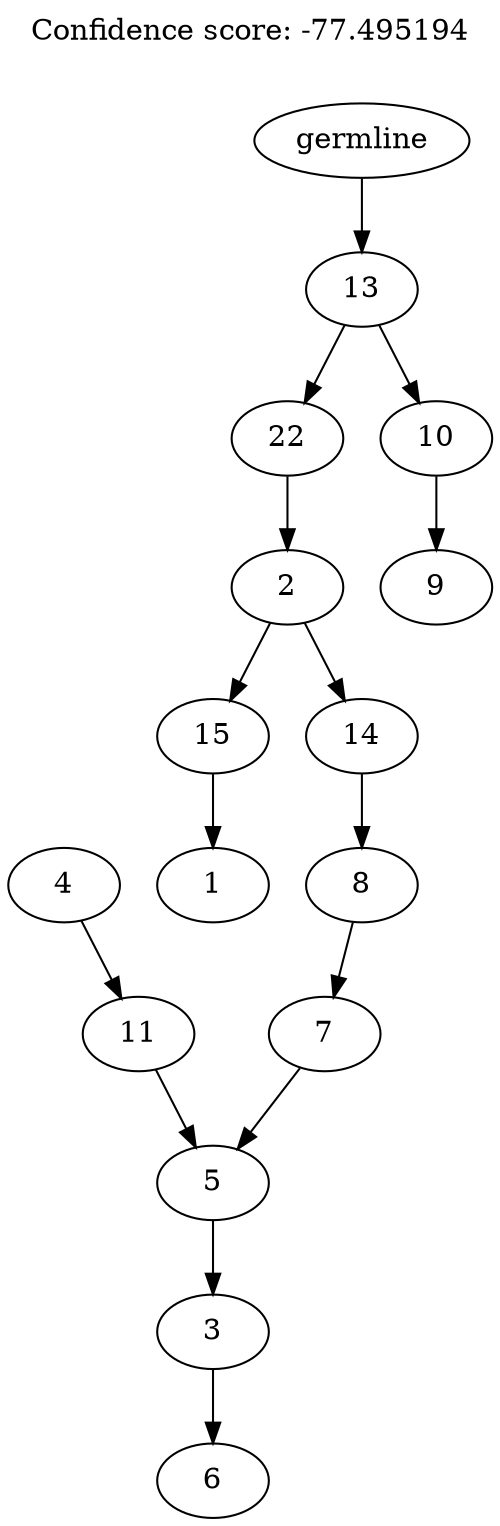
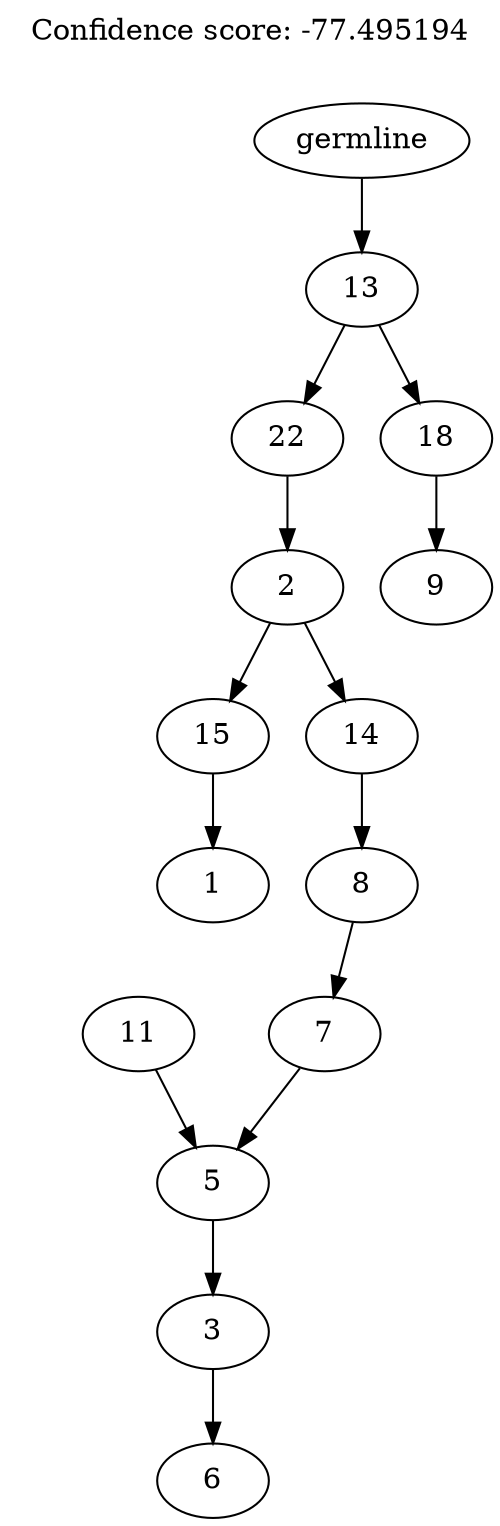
(436, 438) -> (436, 438)
(64, 885) -> none
